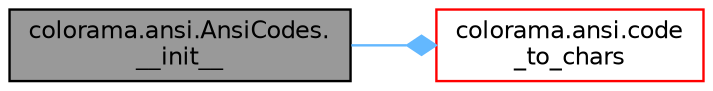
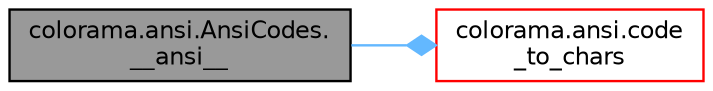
(180, 45) -> (180, 45)
